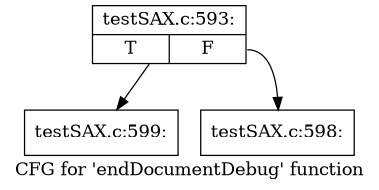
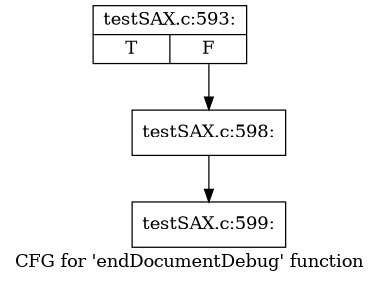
(137, 82) -> (209, 172)
